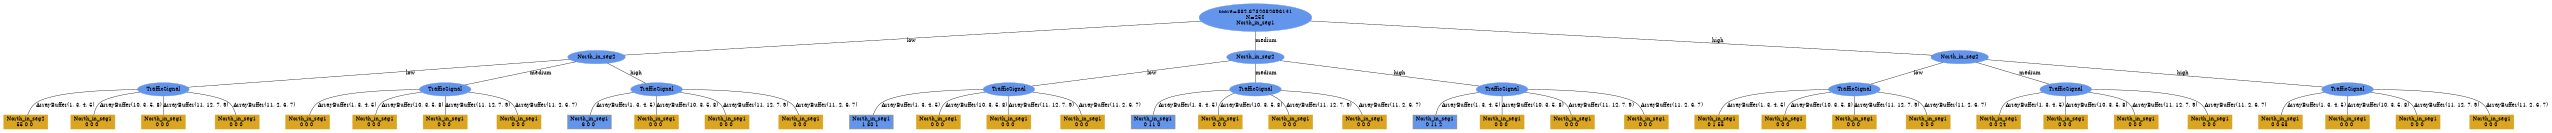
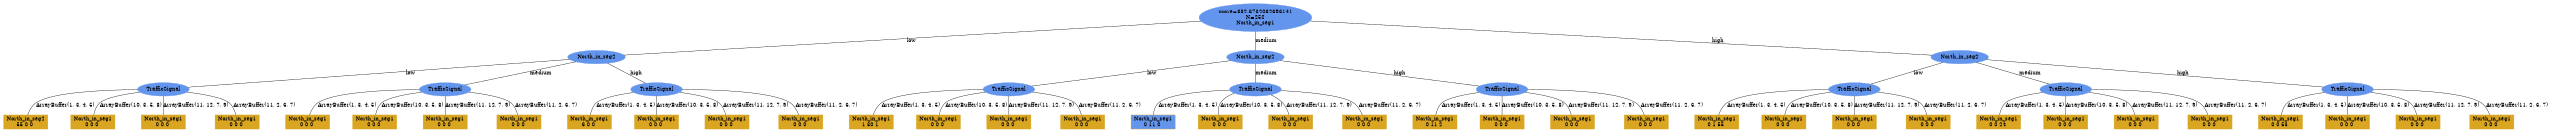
(589, 122) -> (589, 122)
(871, 122) -> (871, 122)
(1435, 122) -> (1435, 122)
